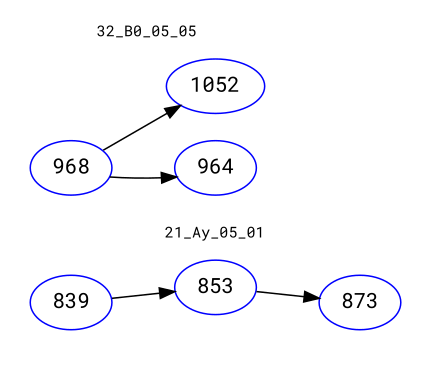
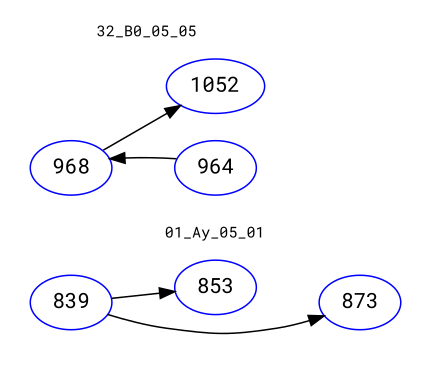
(136, 178) -> (151, 158)
(216, 234) -> (216, 234)
(280, 294) -> (208, 333)
